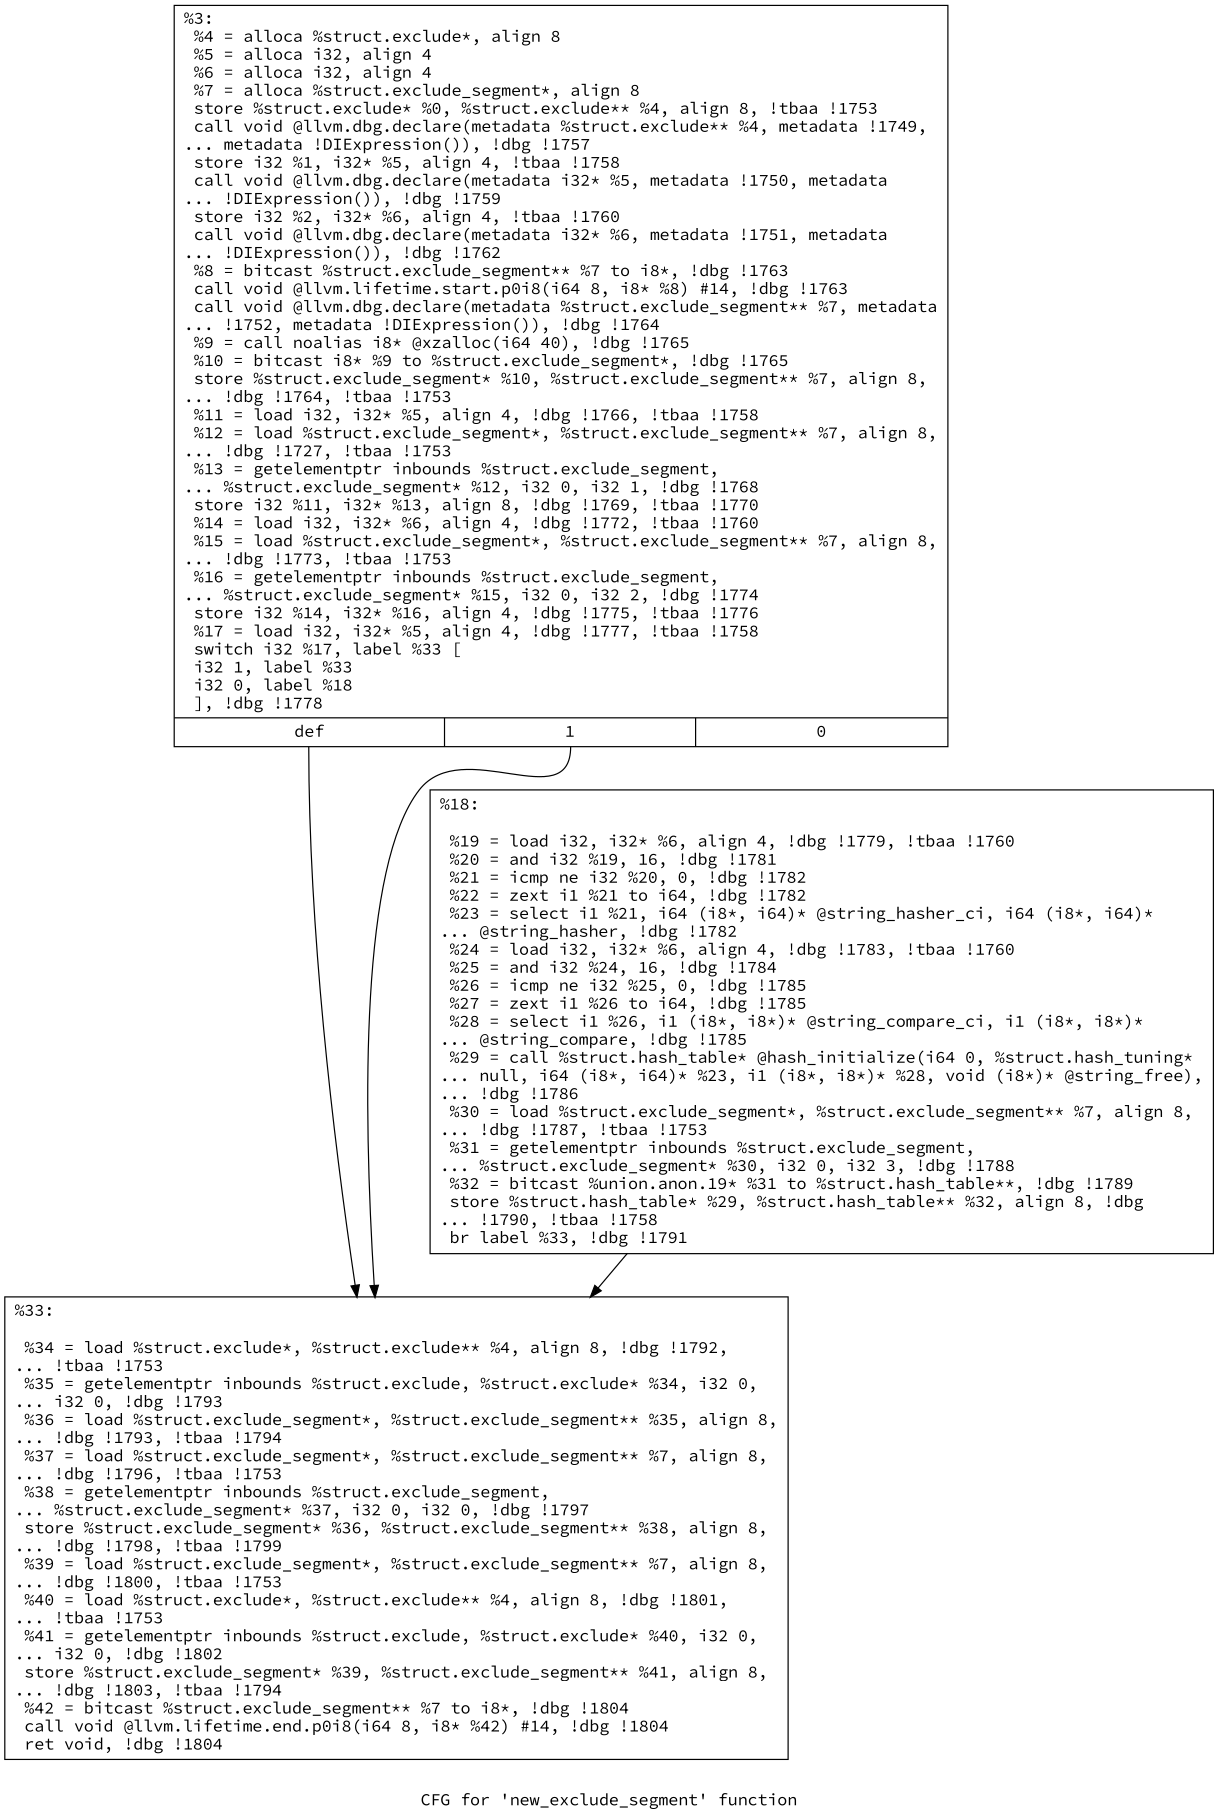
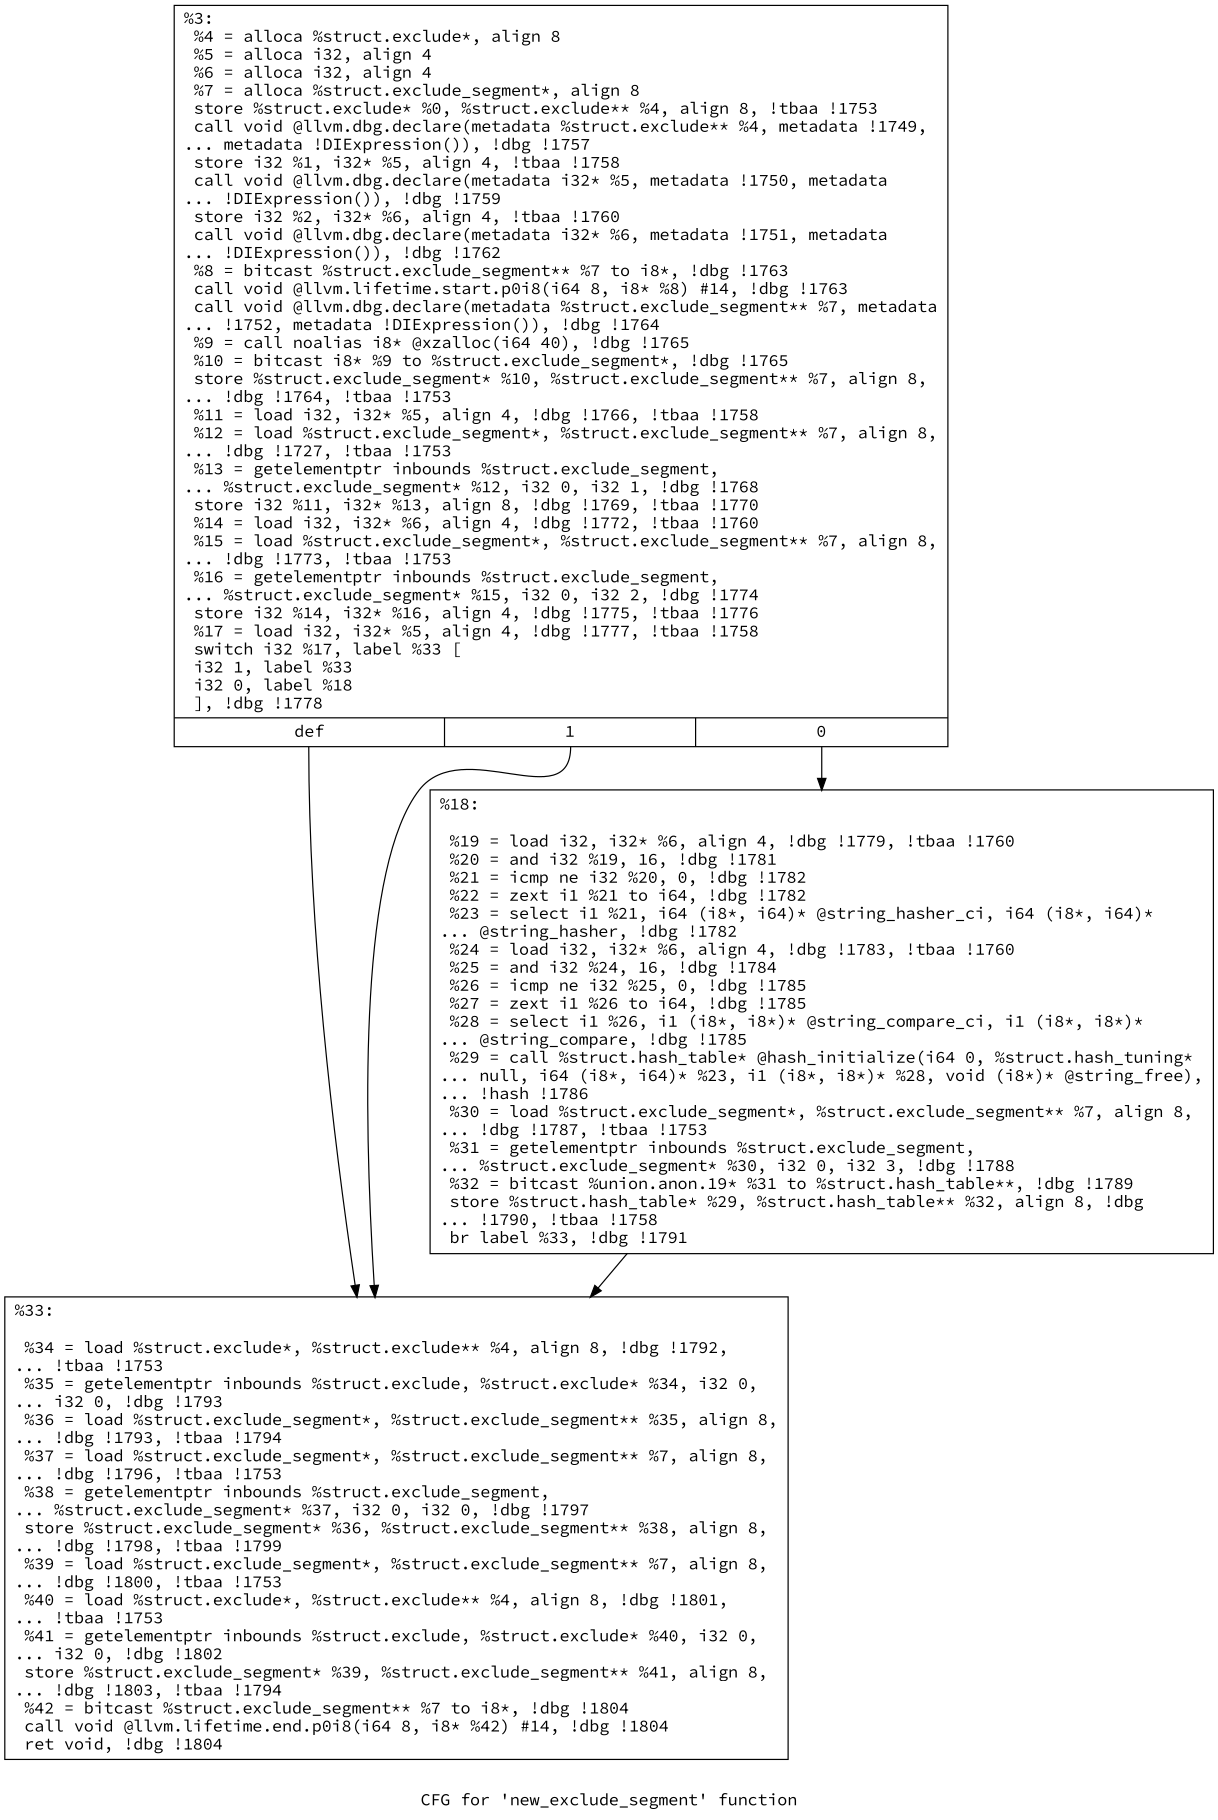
none -> (822, 762)
(509, 1094) -> (514, 1094)
